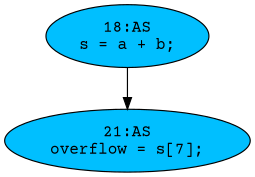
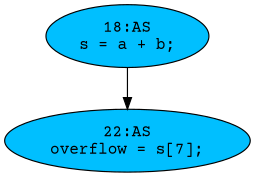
(127, 141) -> (127, 141)
